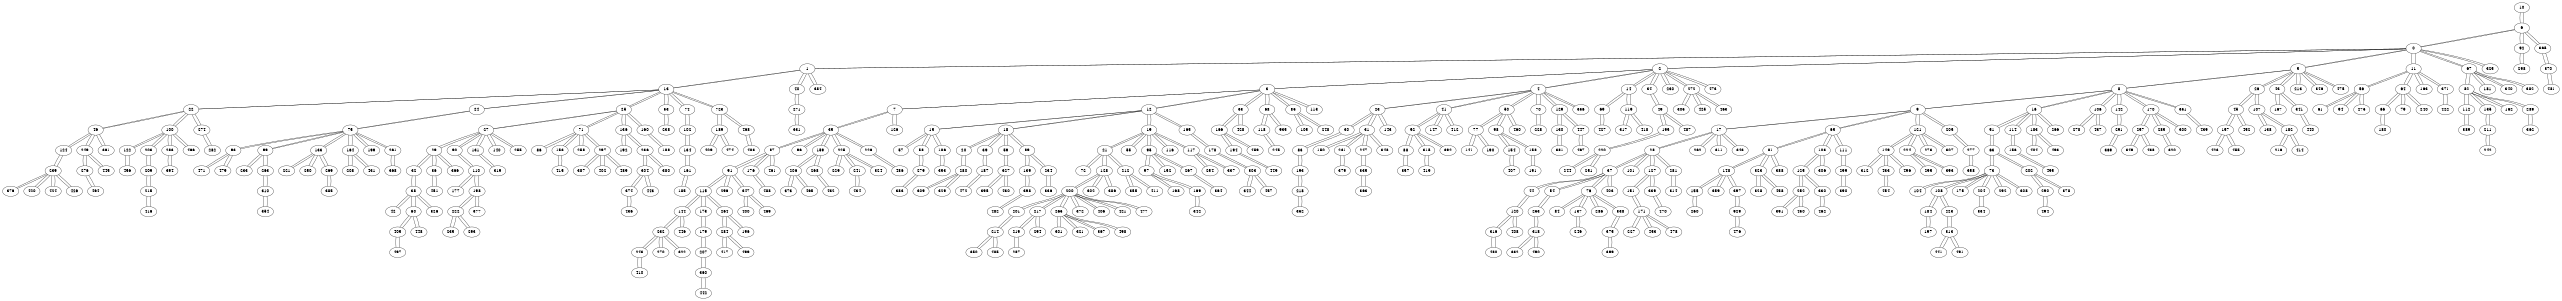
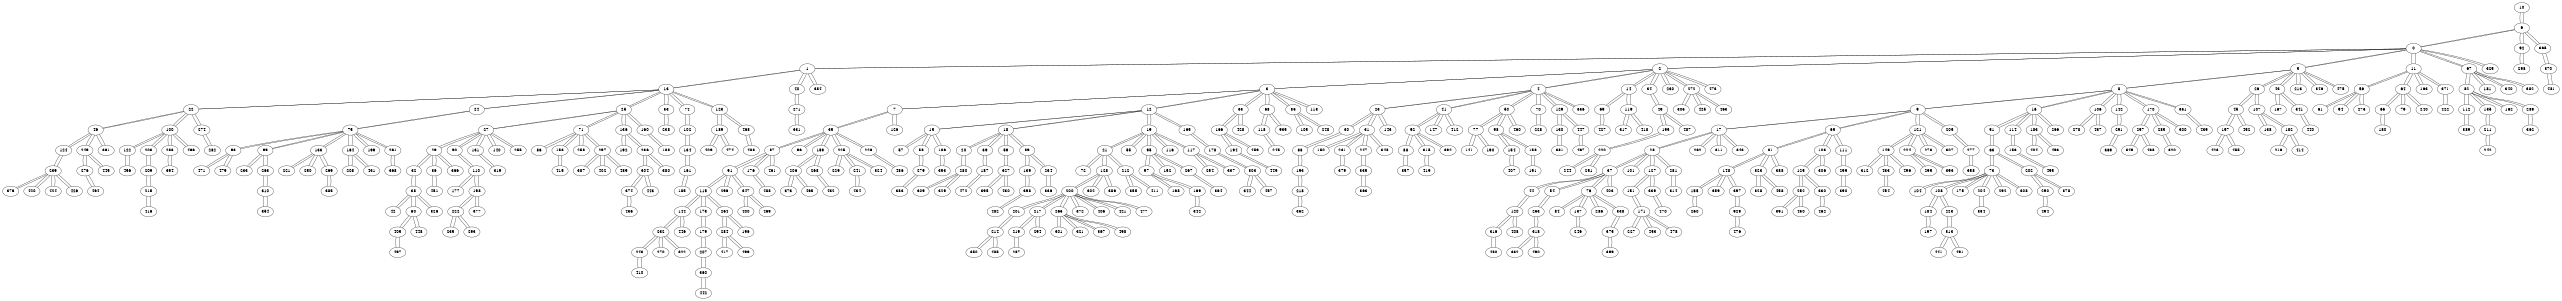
(720, 110) -> (720, 110)
